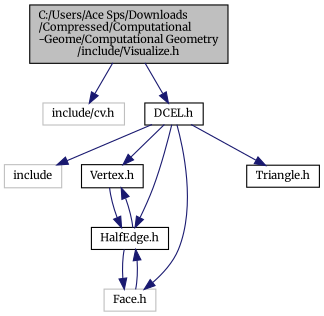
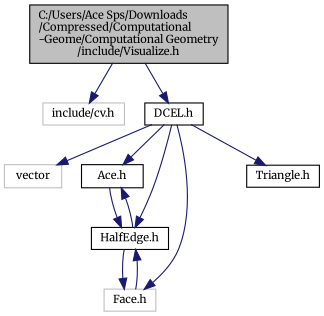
(33, 176) -> (33, 176)
(112, 176) -> (112, 176)
